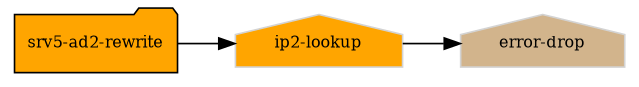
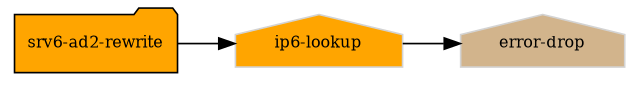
(96, 44) -> (96, 44)
(319, 44) -> (319, 44)
